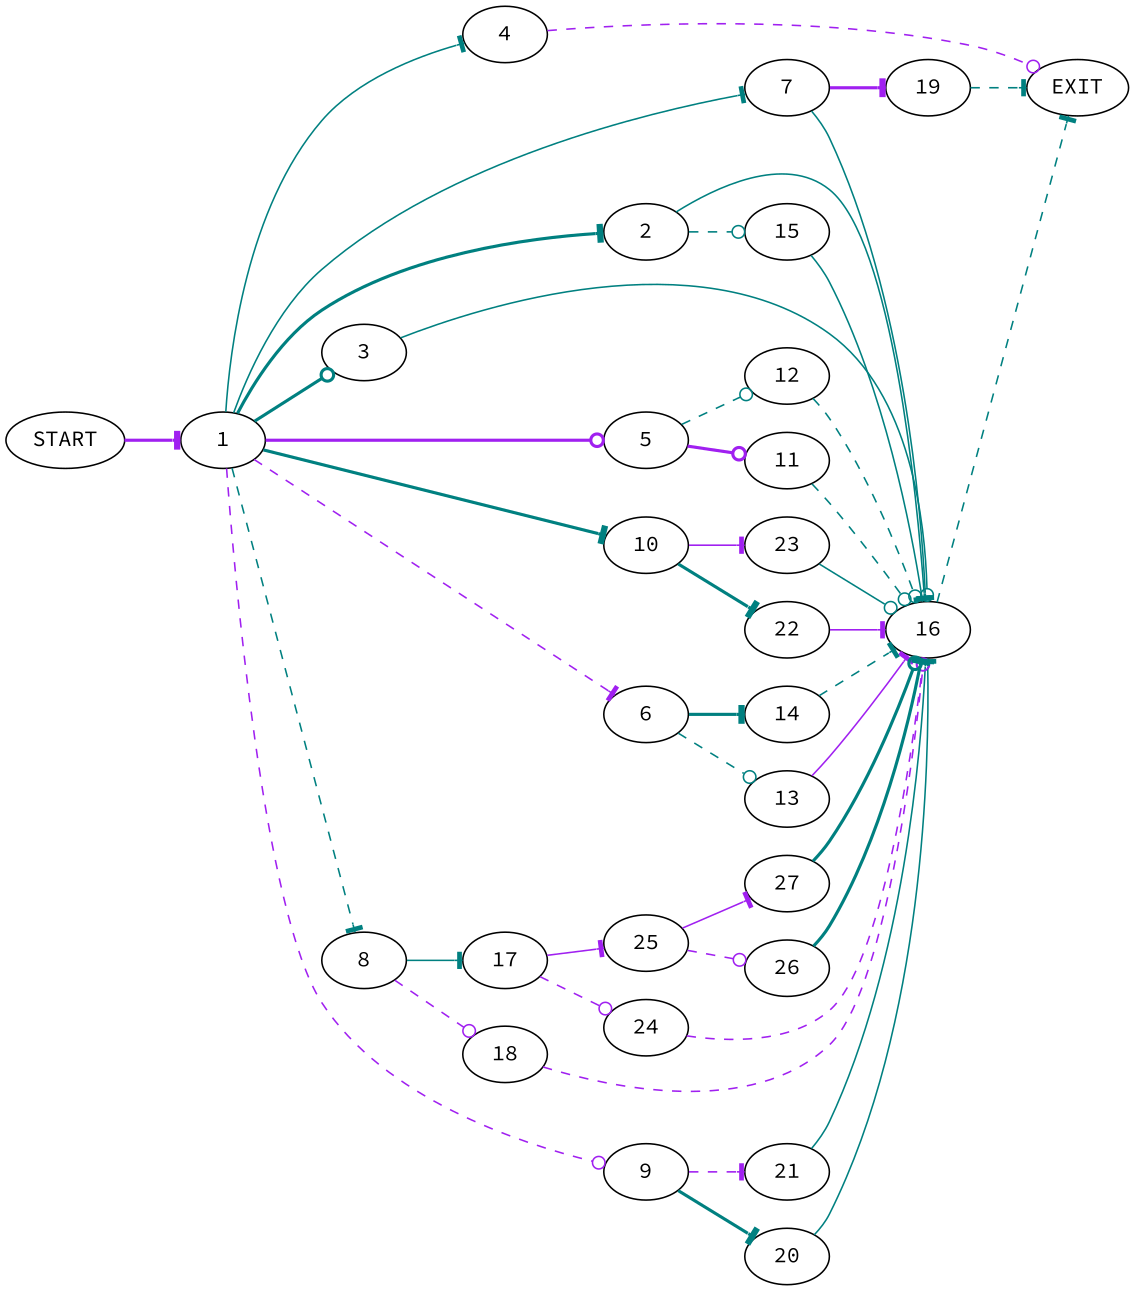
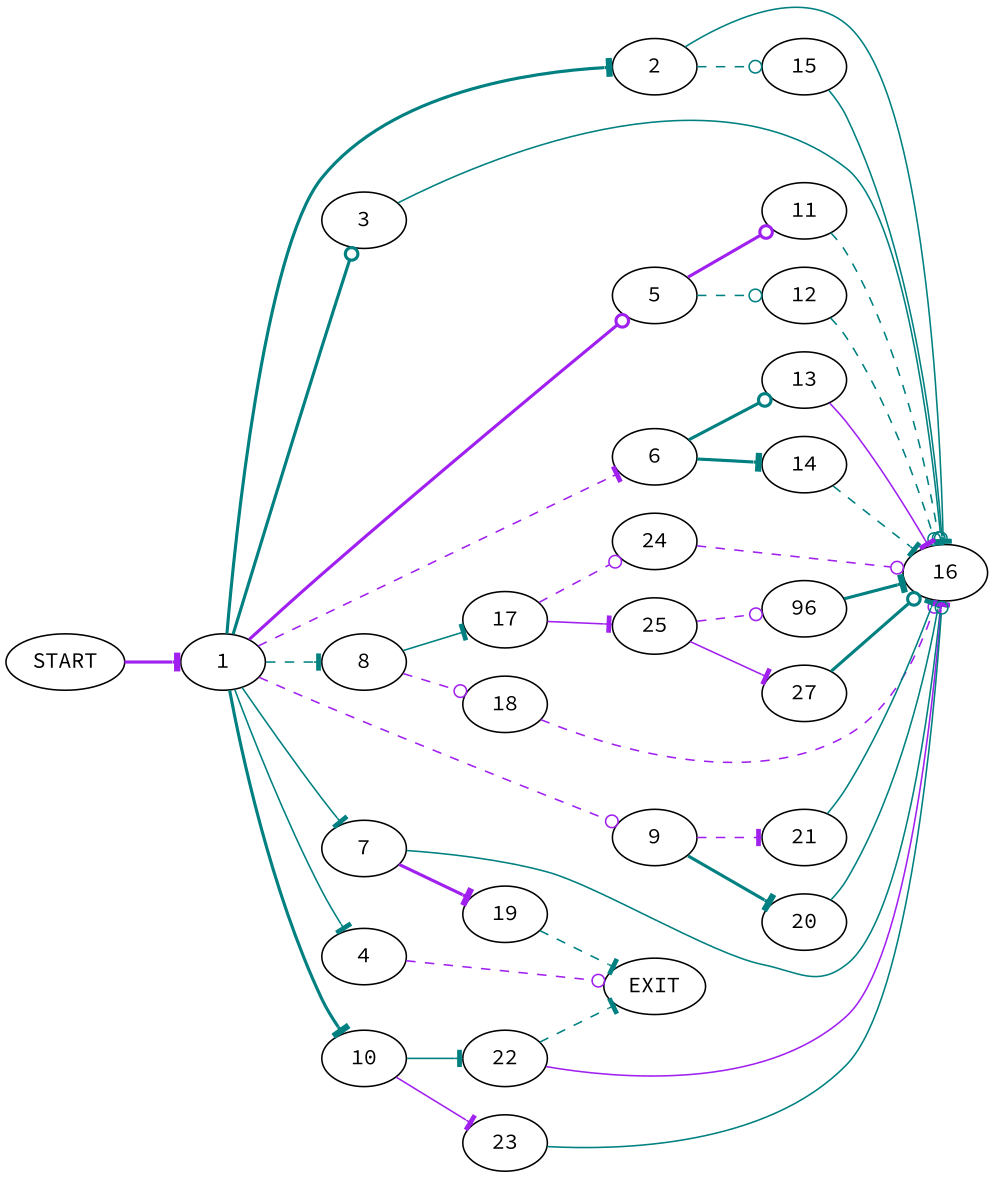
(1002, 363) -> (574, 1025)
(713, 585) -> (431, 1058)
(711, 753) -> (724, 421)
(787, 968) -> (804, 609)
